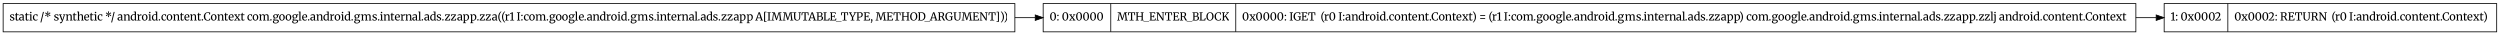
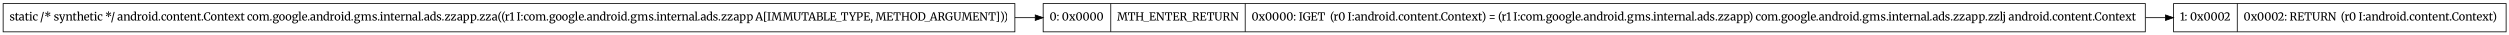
(1173, 17) -> (1178, 17)
